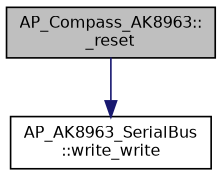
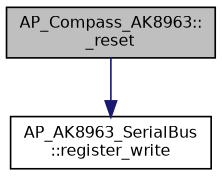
(111, 143) -> (111, 143)
